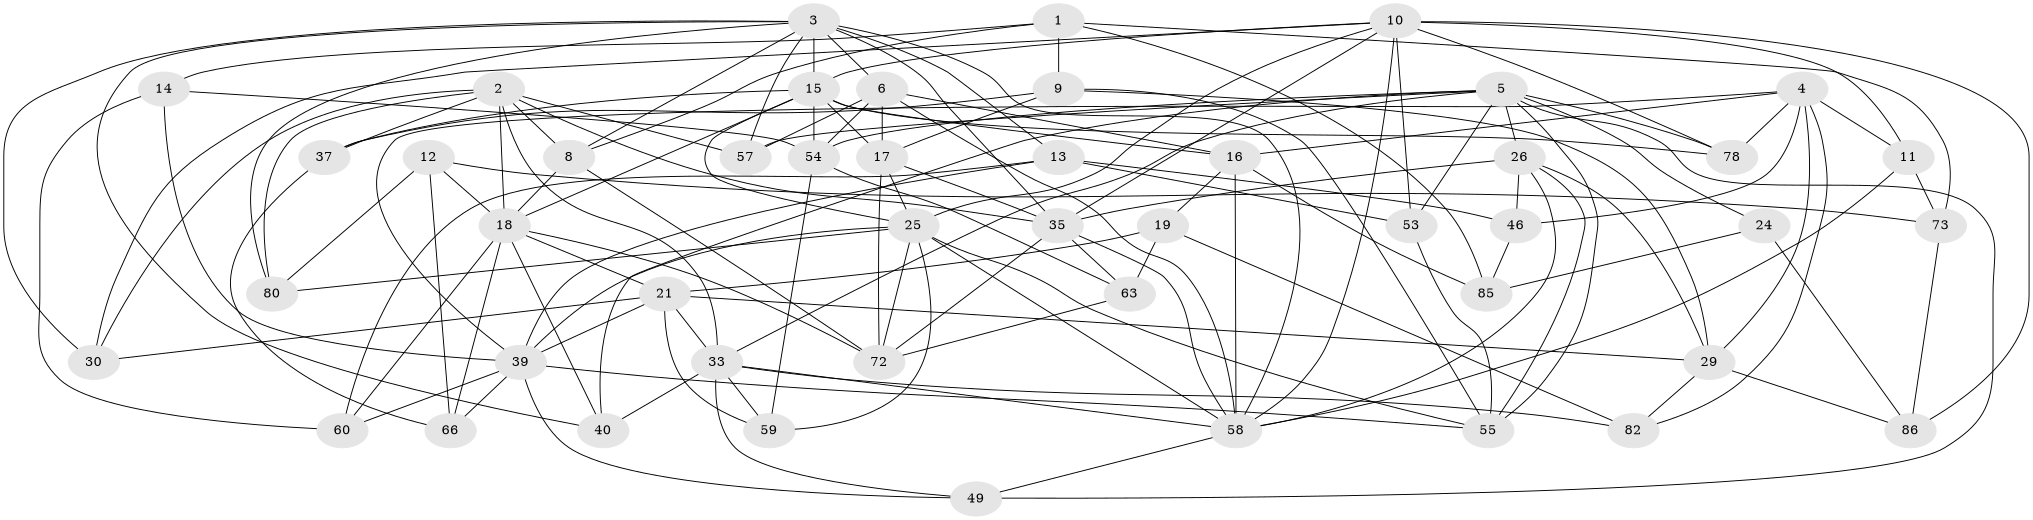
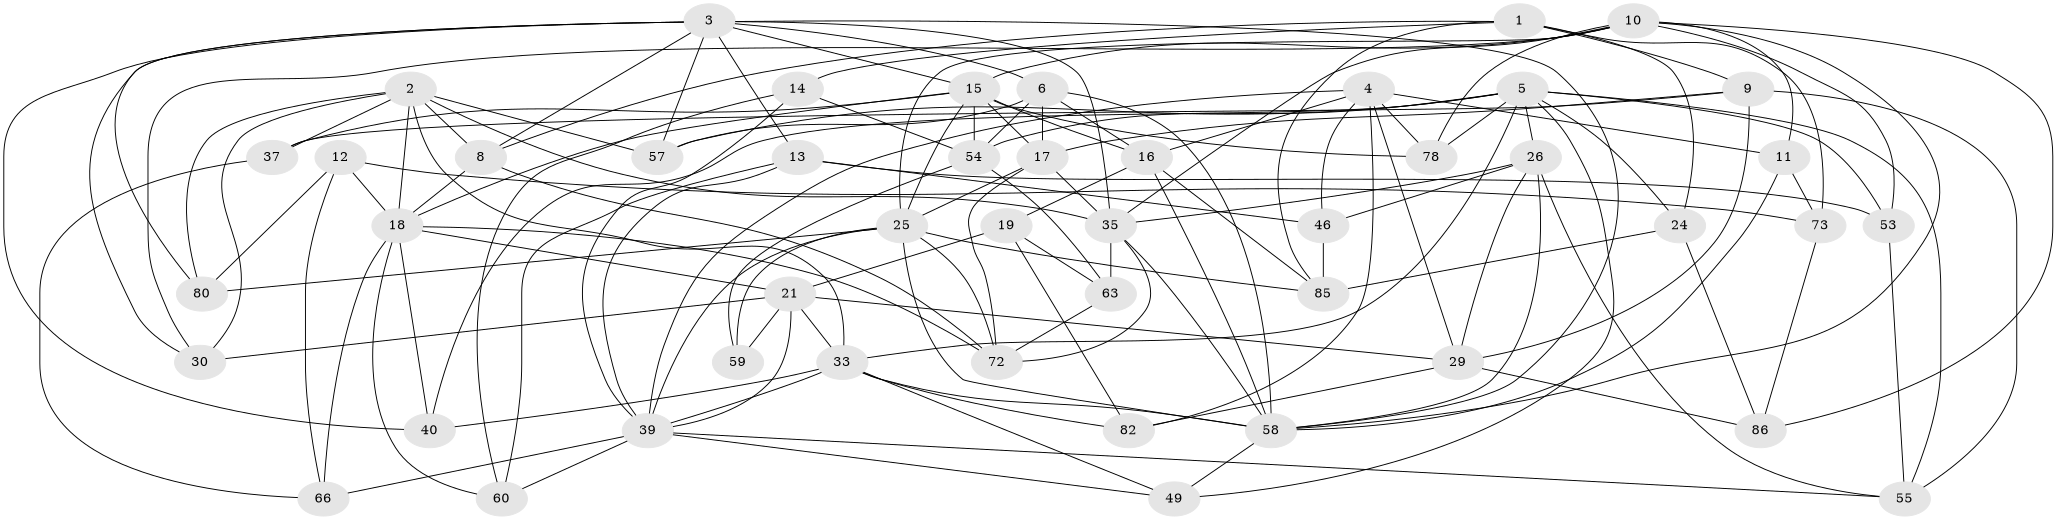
none -> (1674, 73)
(1179, 343) -> (1102, 264)
(743, 397) -> (769, 392)
